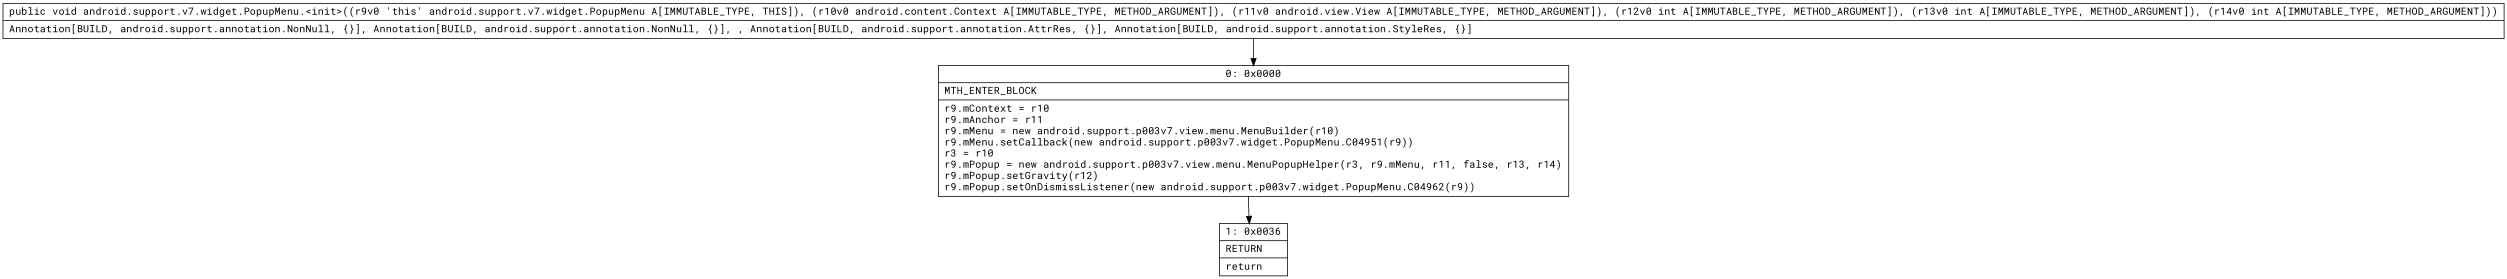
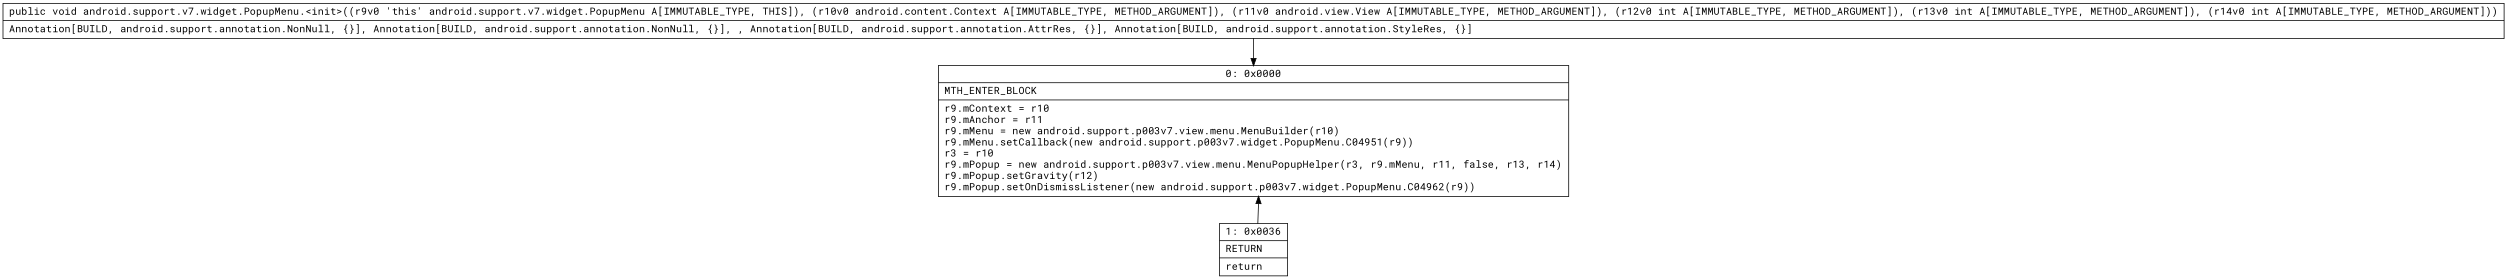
(1249, 206) -> (1258, 214)
